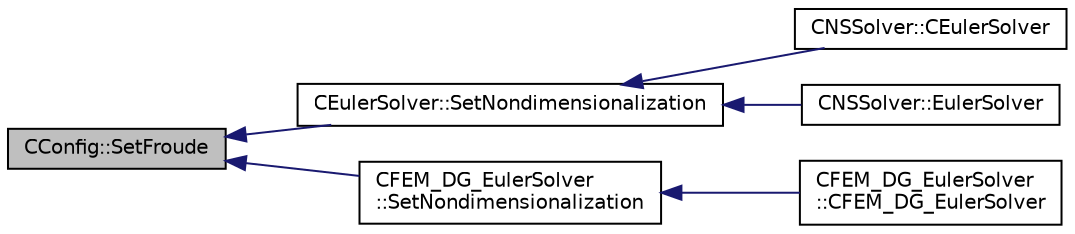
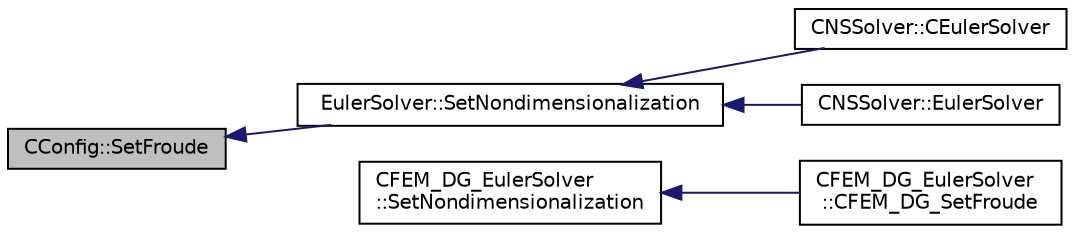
(510, 105) -> (510, 105)
(303, 170) -> none
(931, 193) -> (931, 193)
